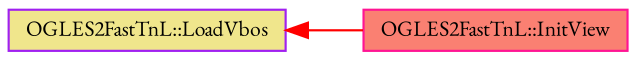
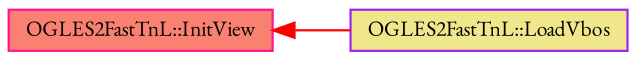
(336, 30) -> (323, 30)
